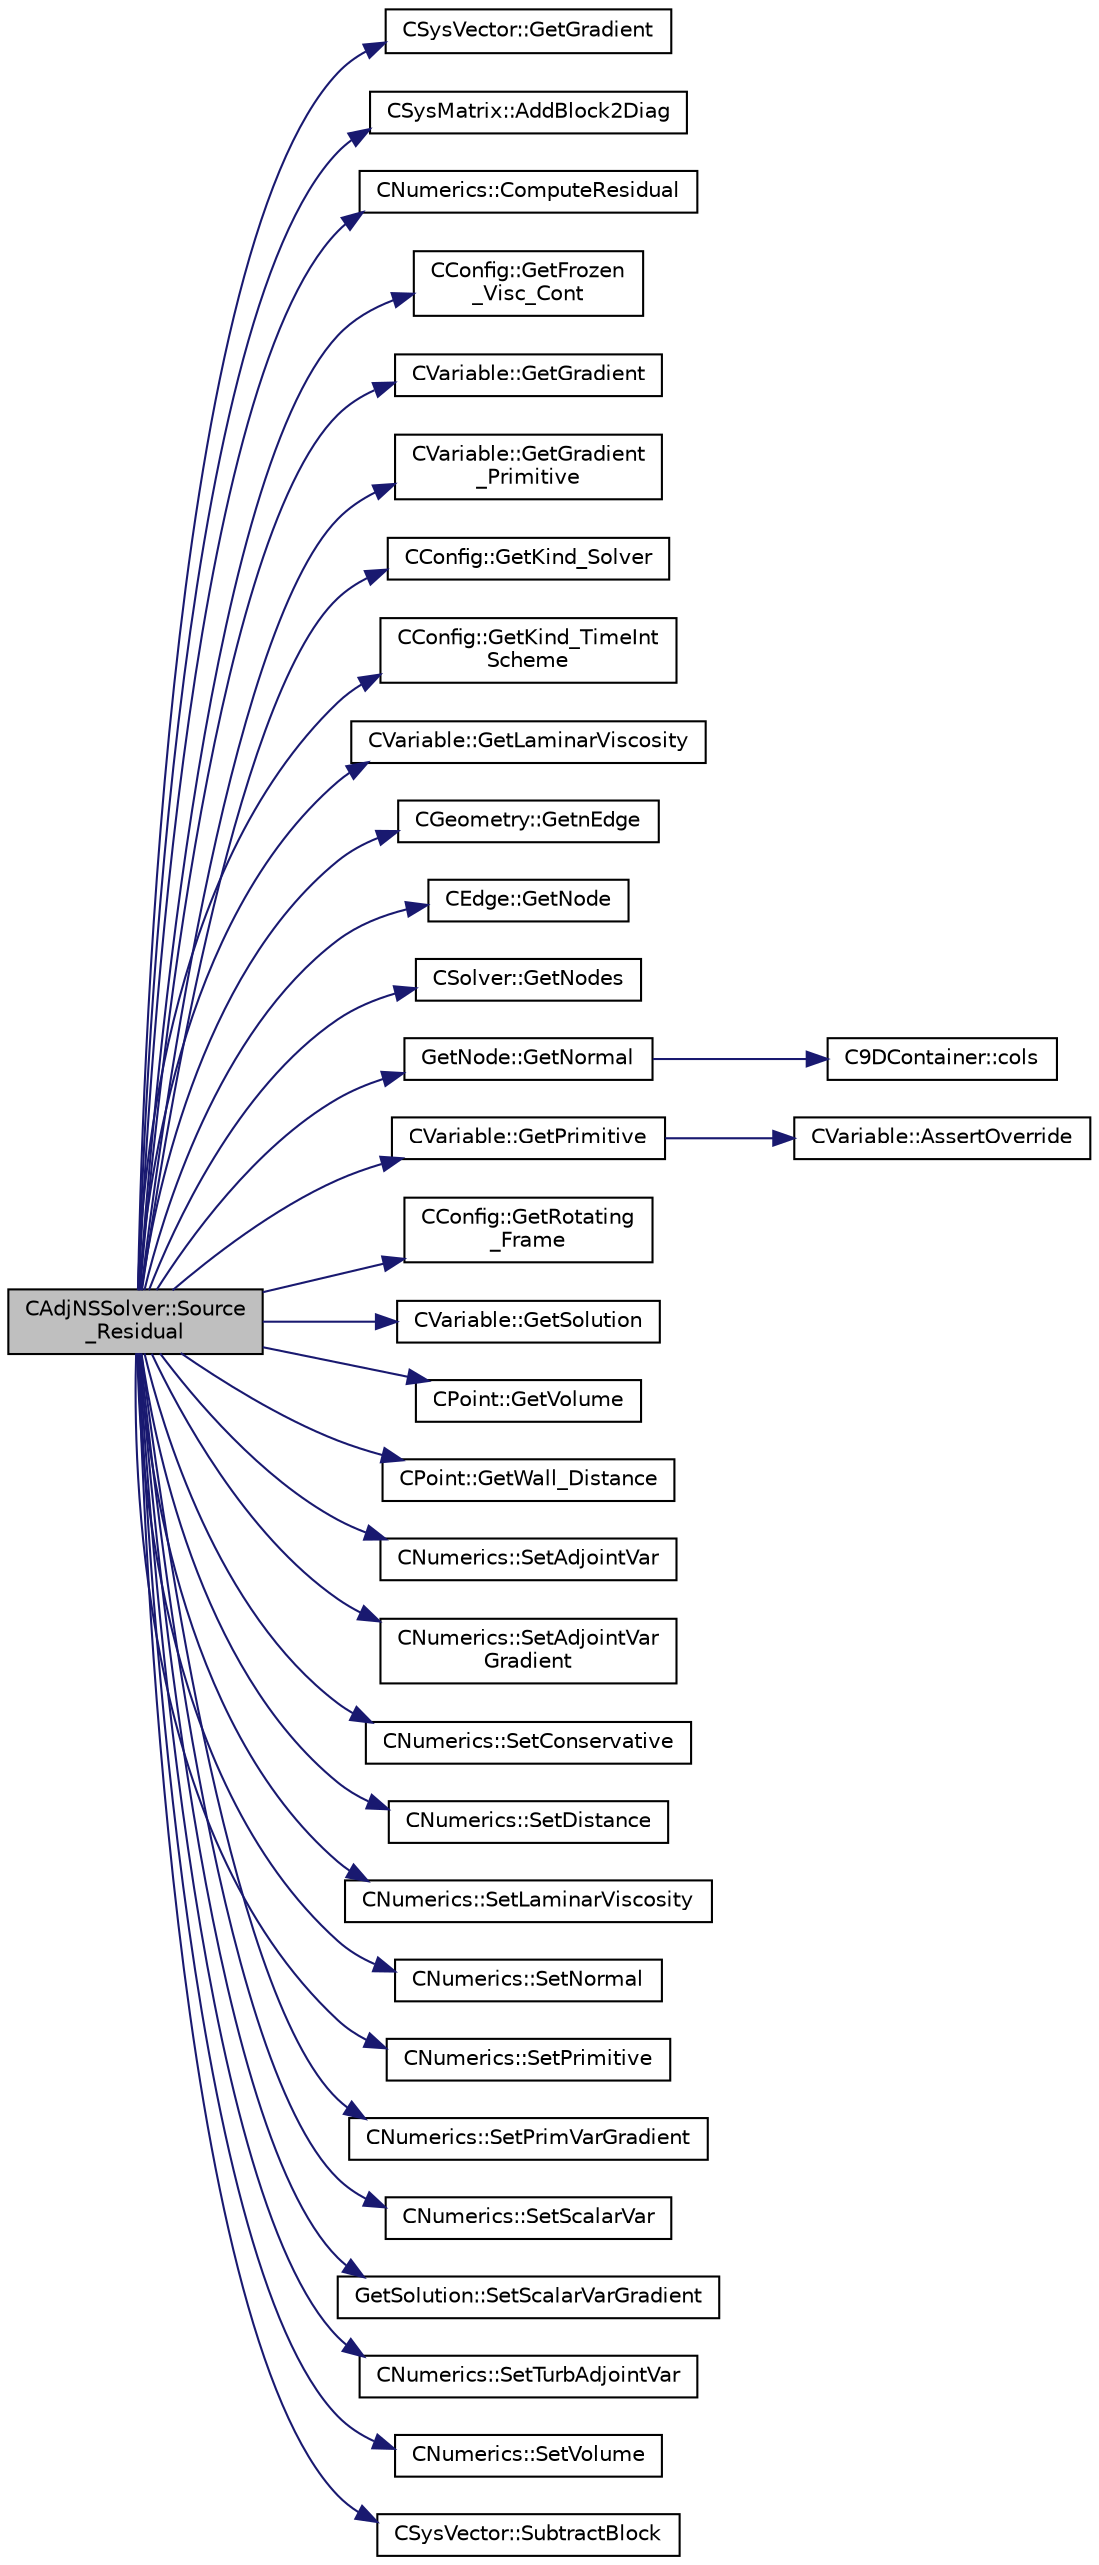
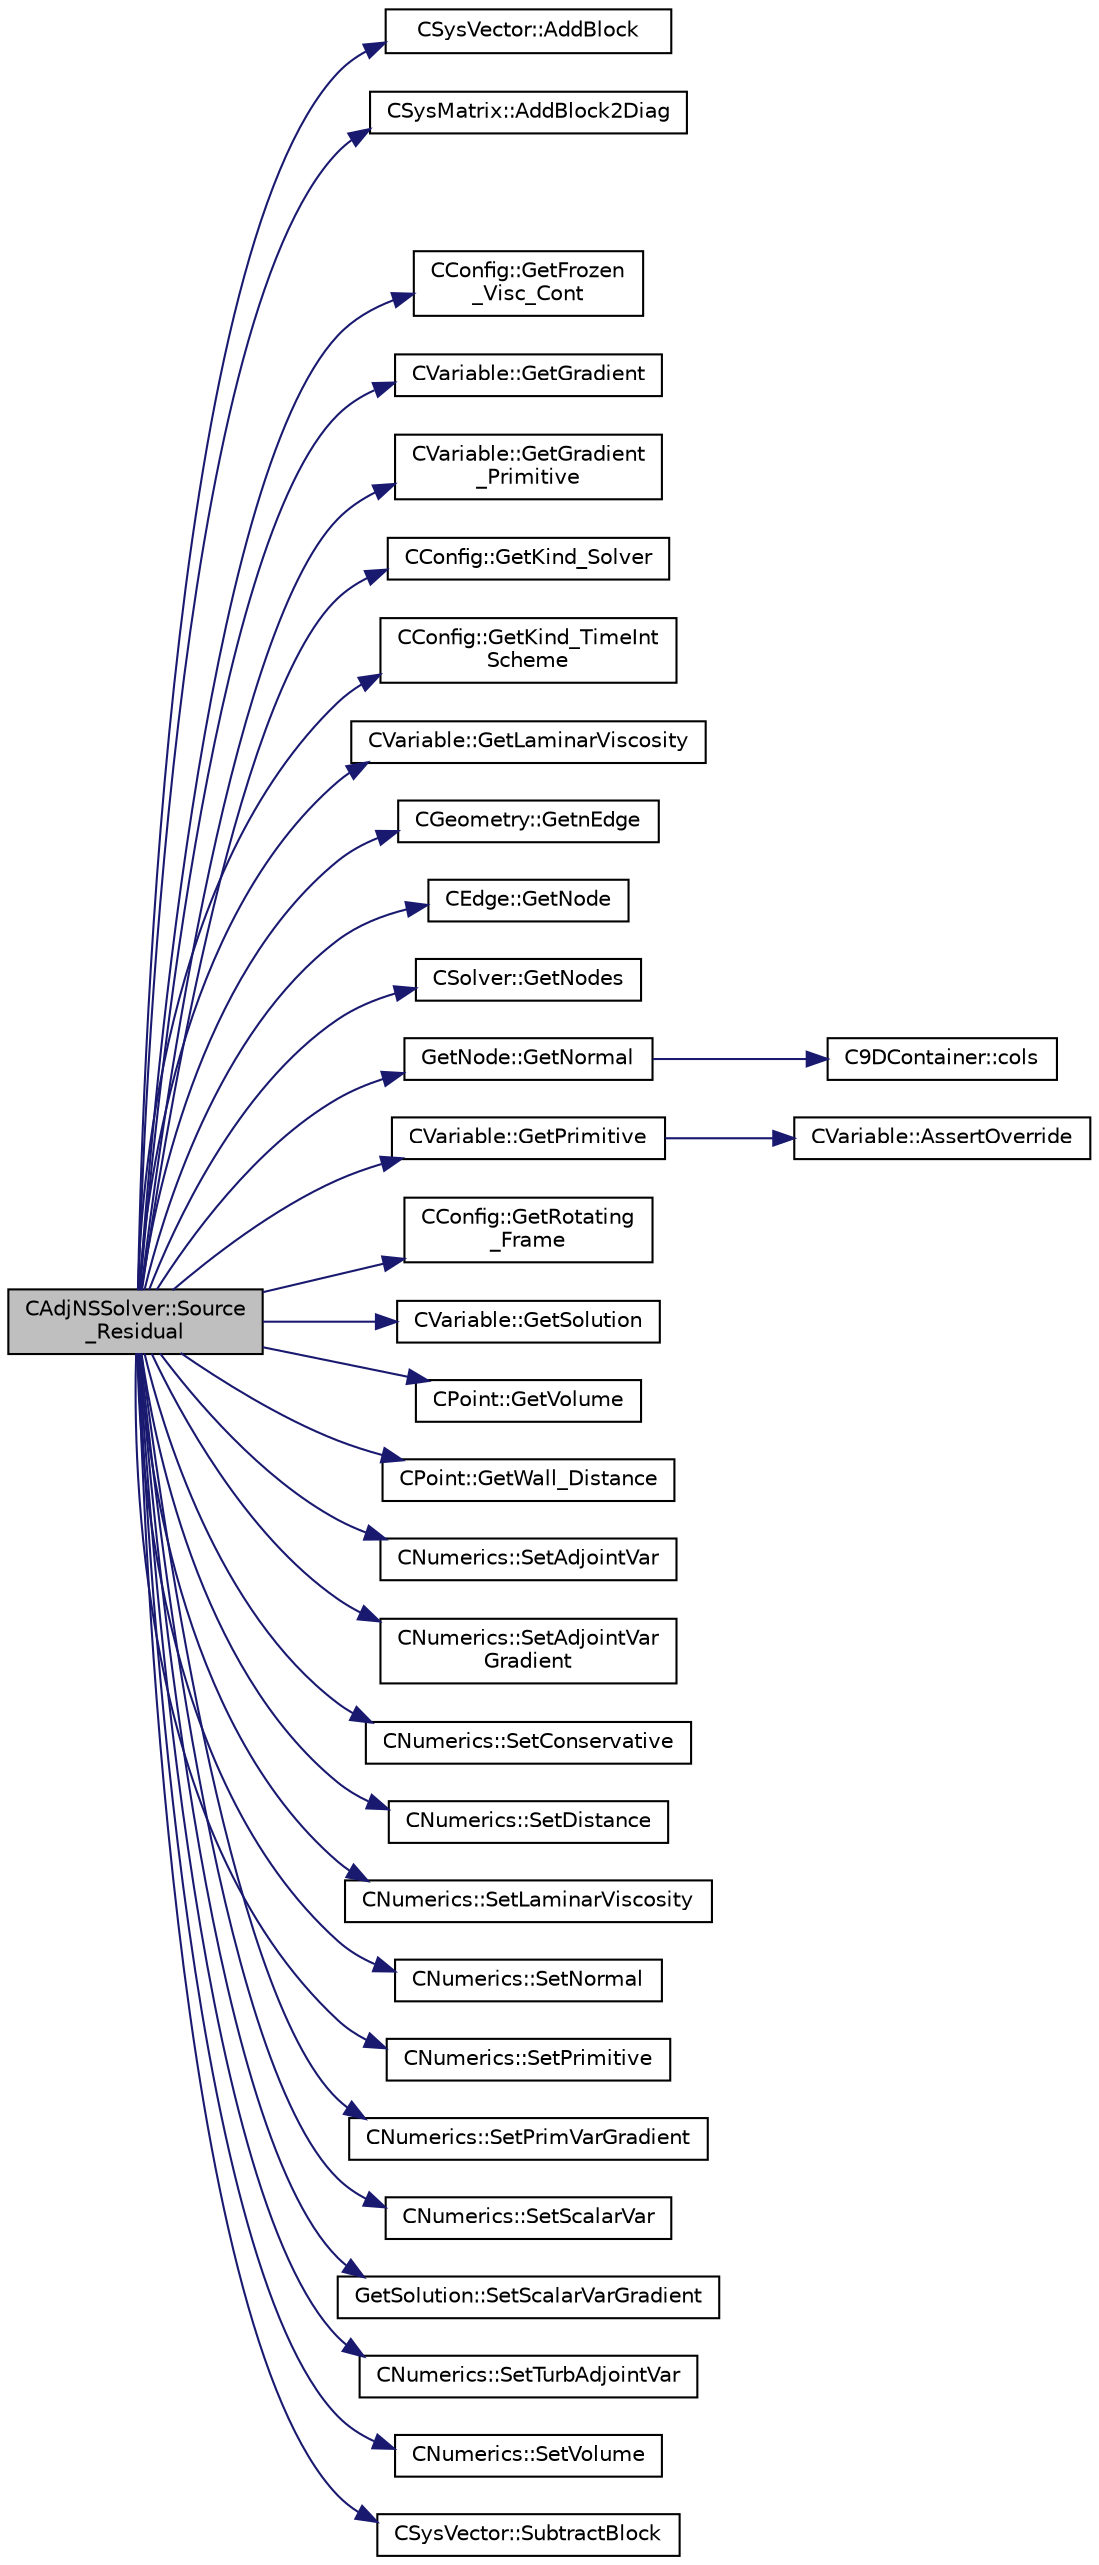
(528, 31) -> (528, 31)
(528, 192) -> none
